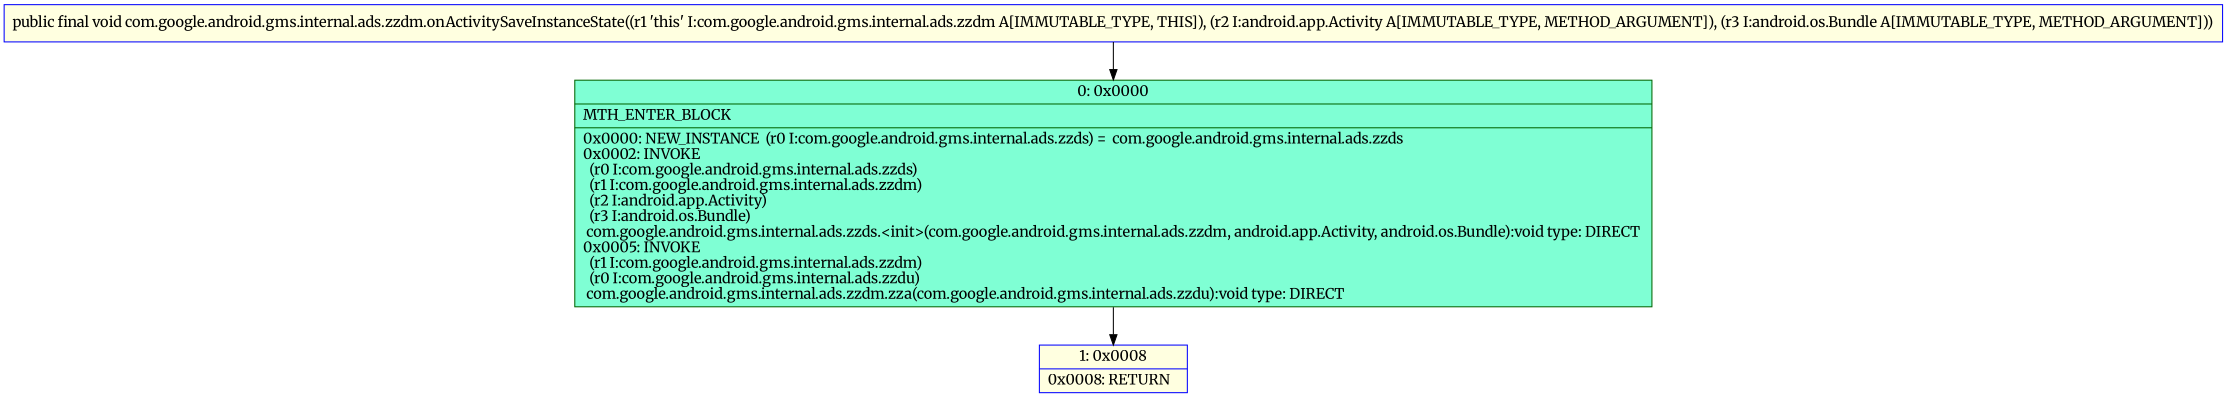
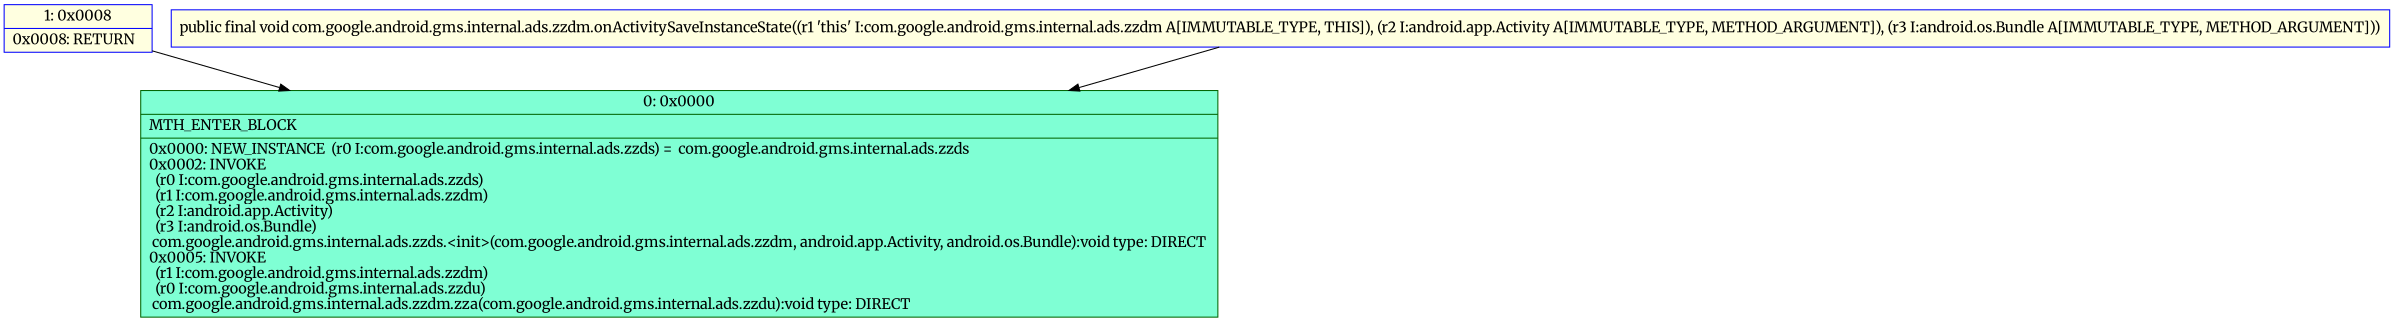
(1113, 321) -> (216, 69)
